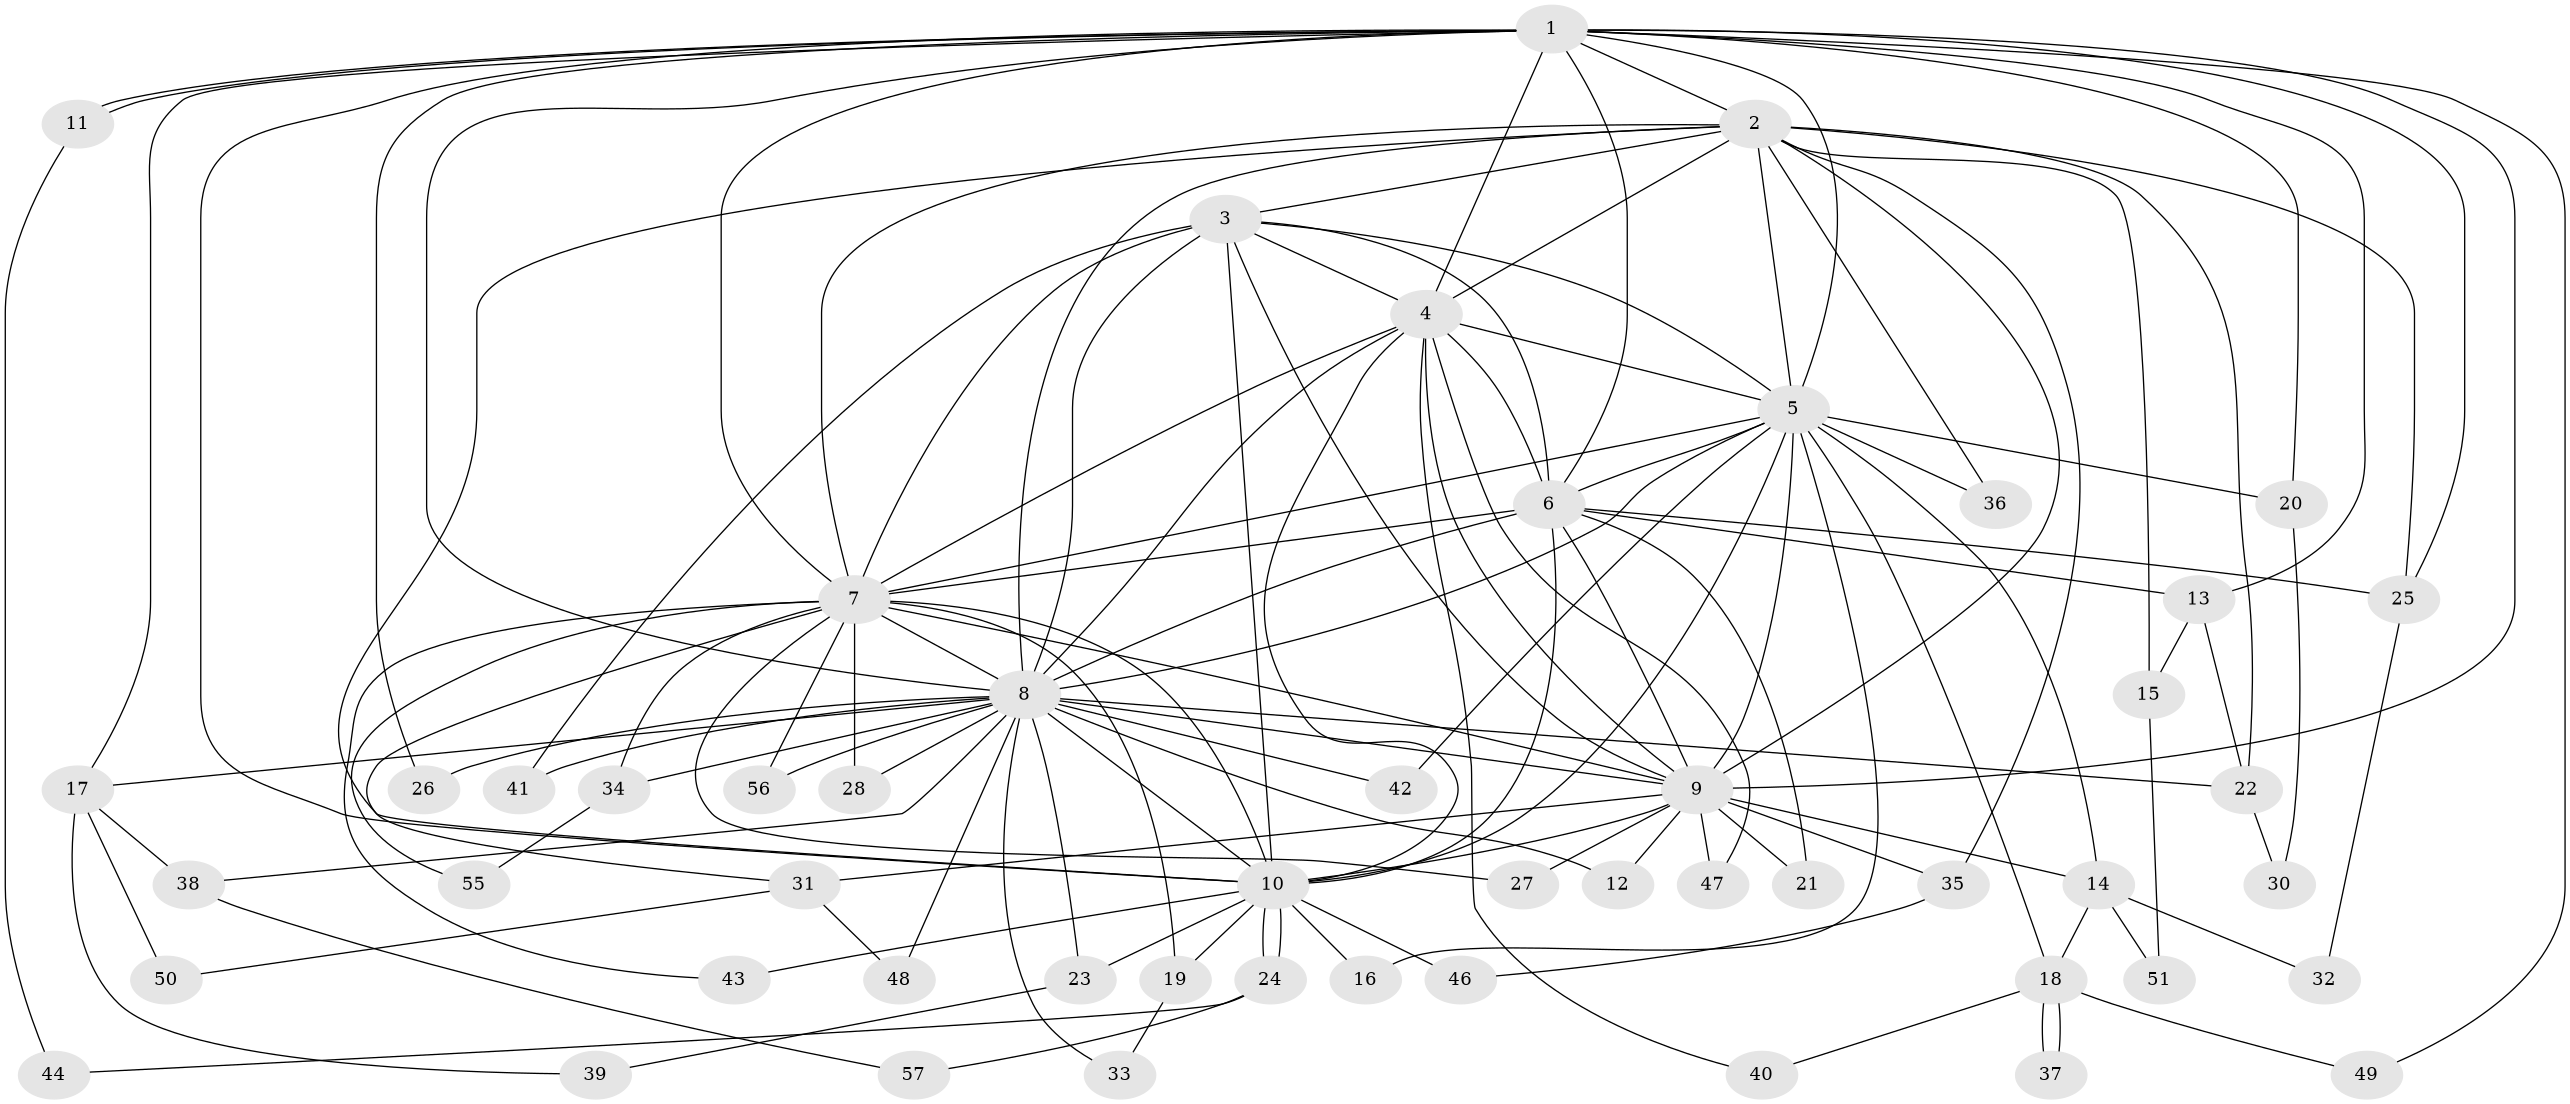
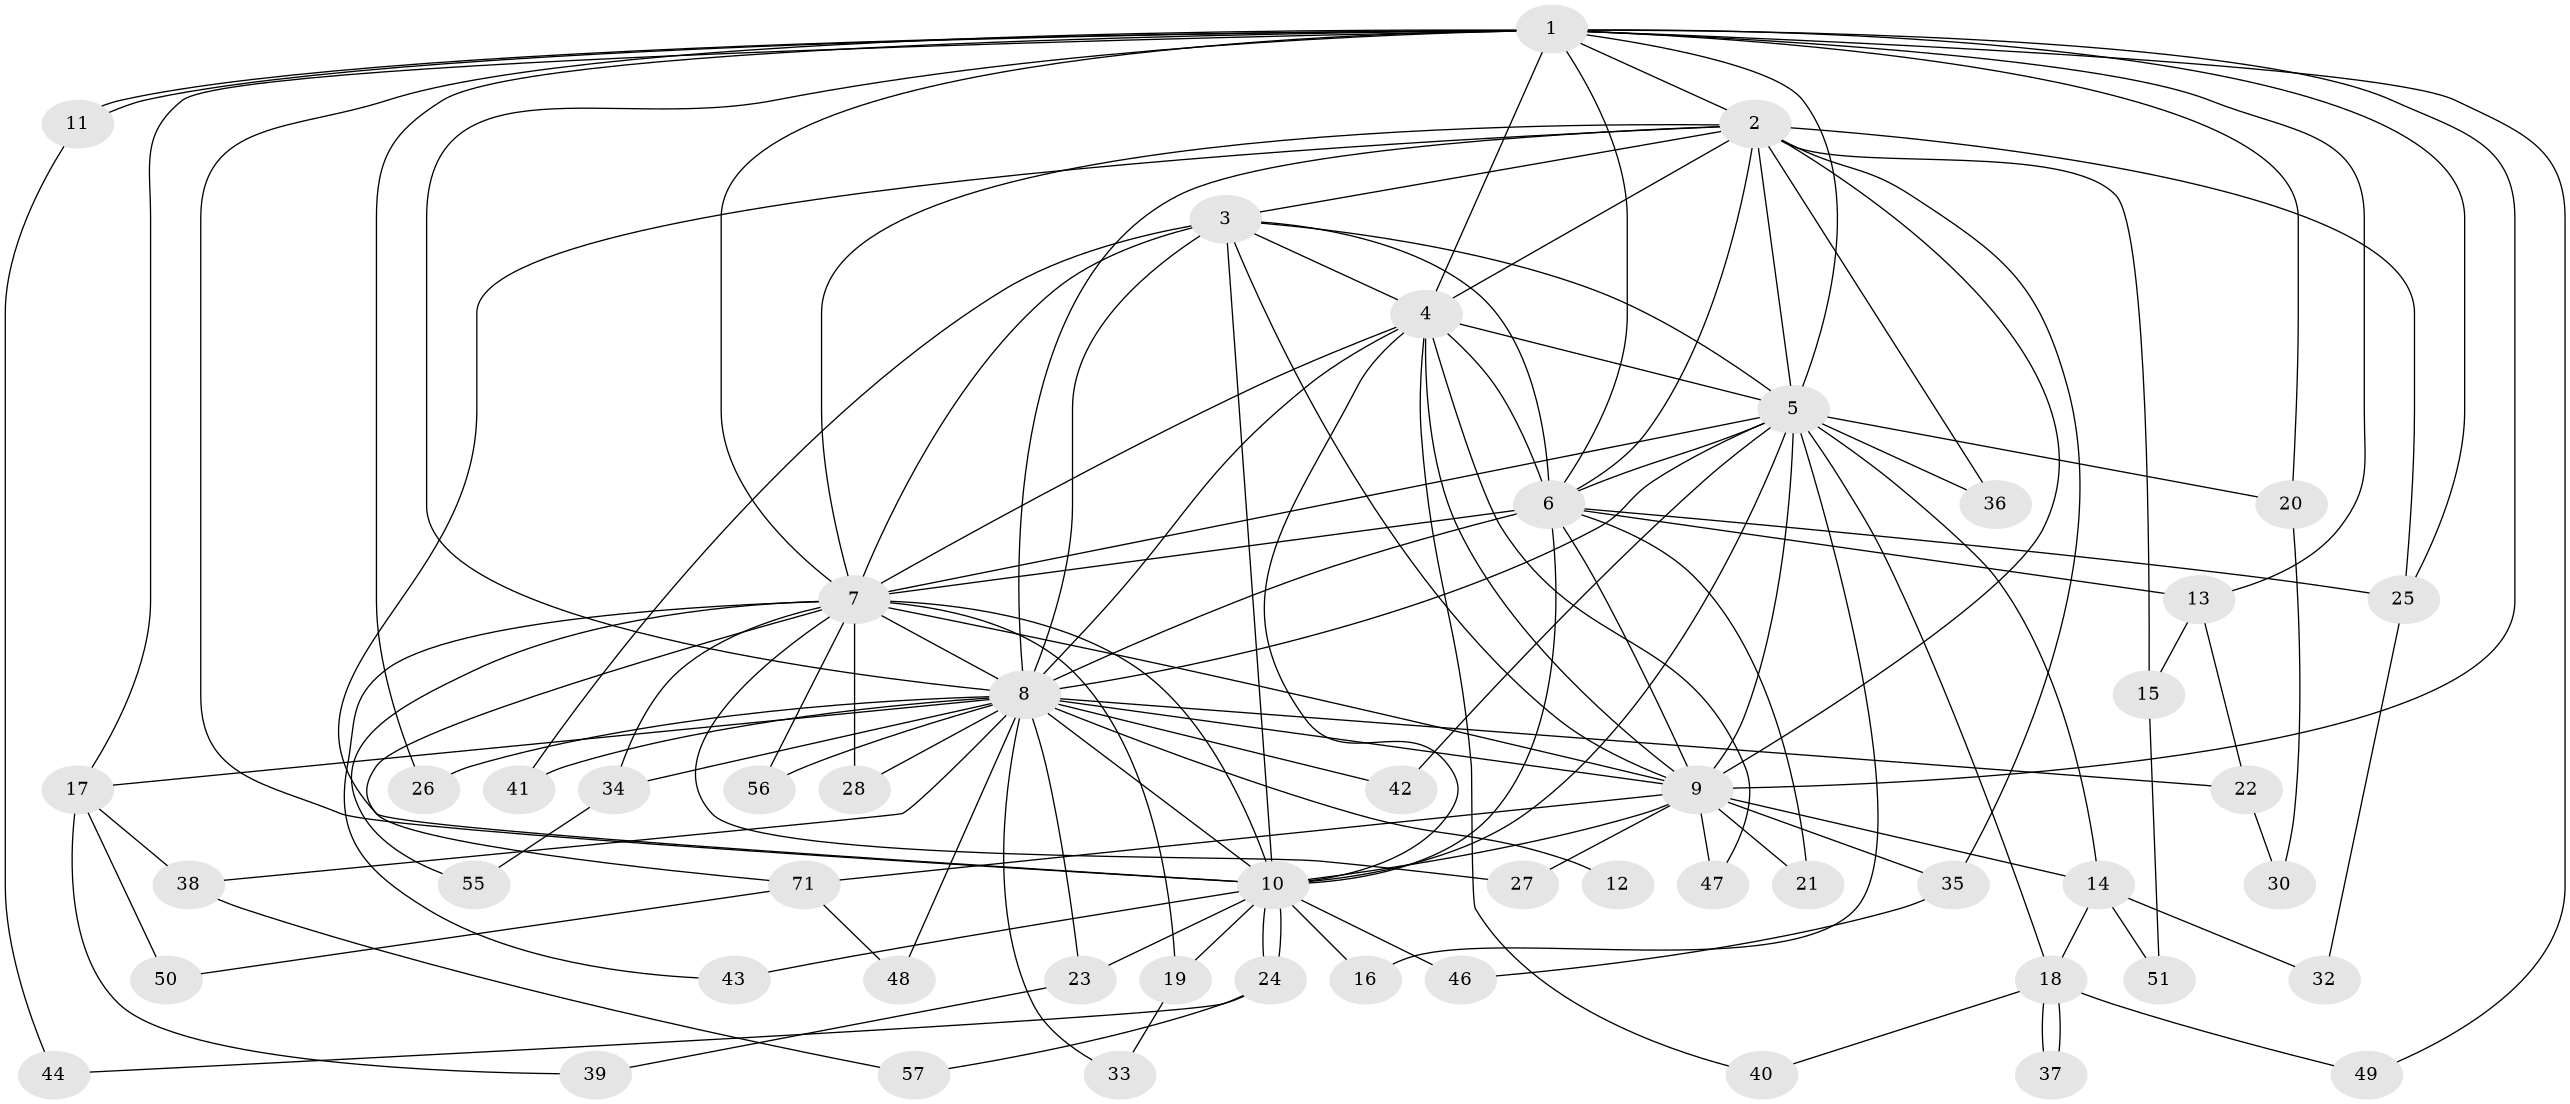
(2213, 290) -> (1702, 329)
(1658, 837) -> none
(804, 885) -> (804, 885)
